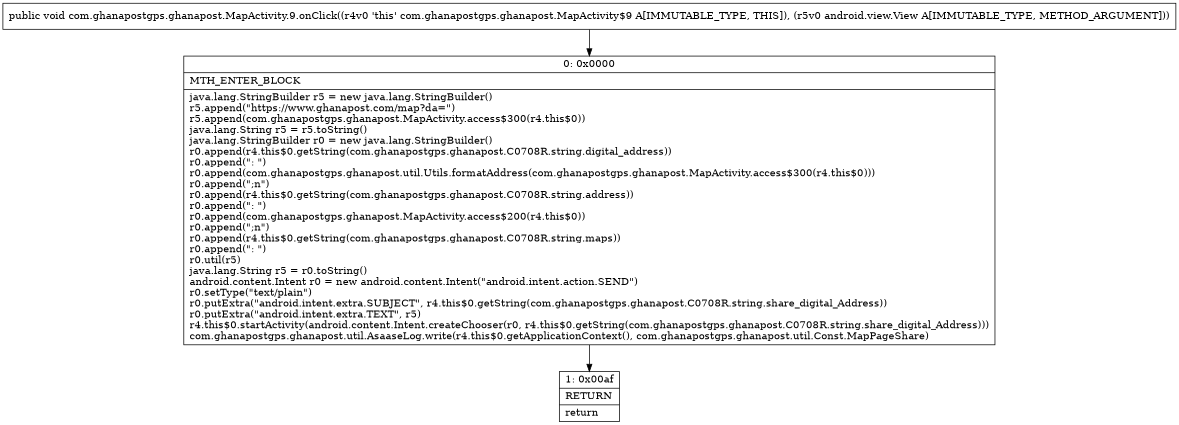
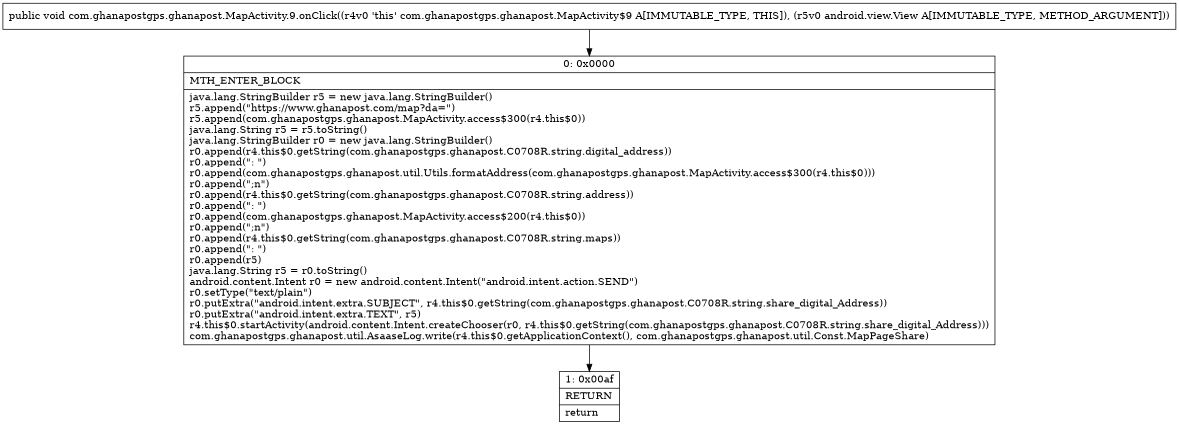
(215, 260) -> (226, 260)
